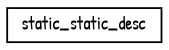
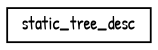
(84, 25) -> (79, 25)
